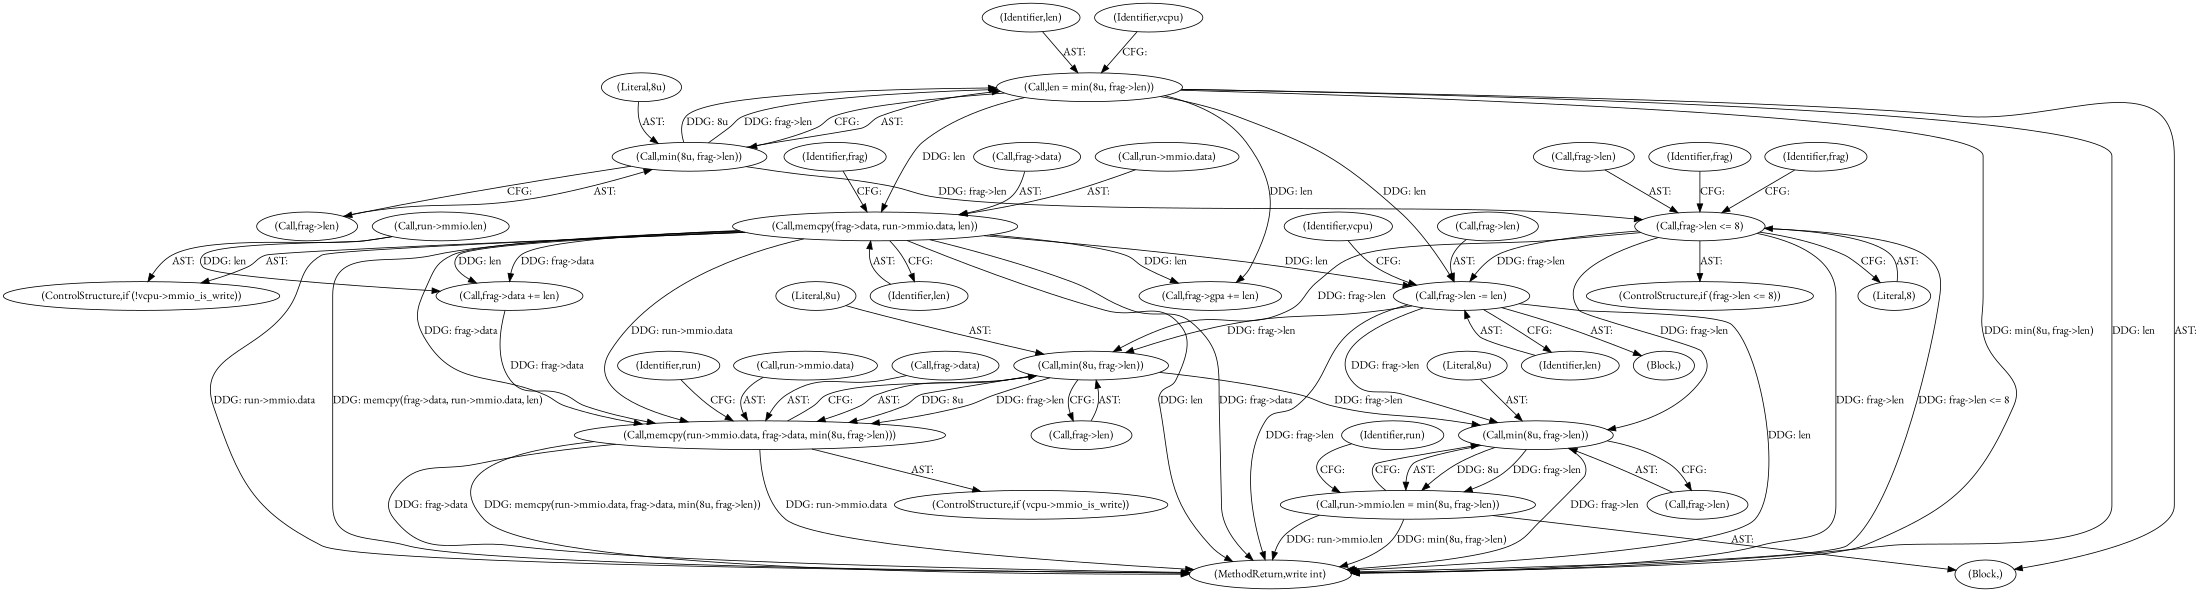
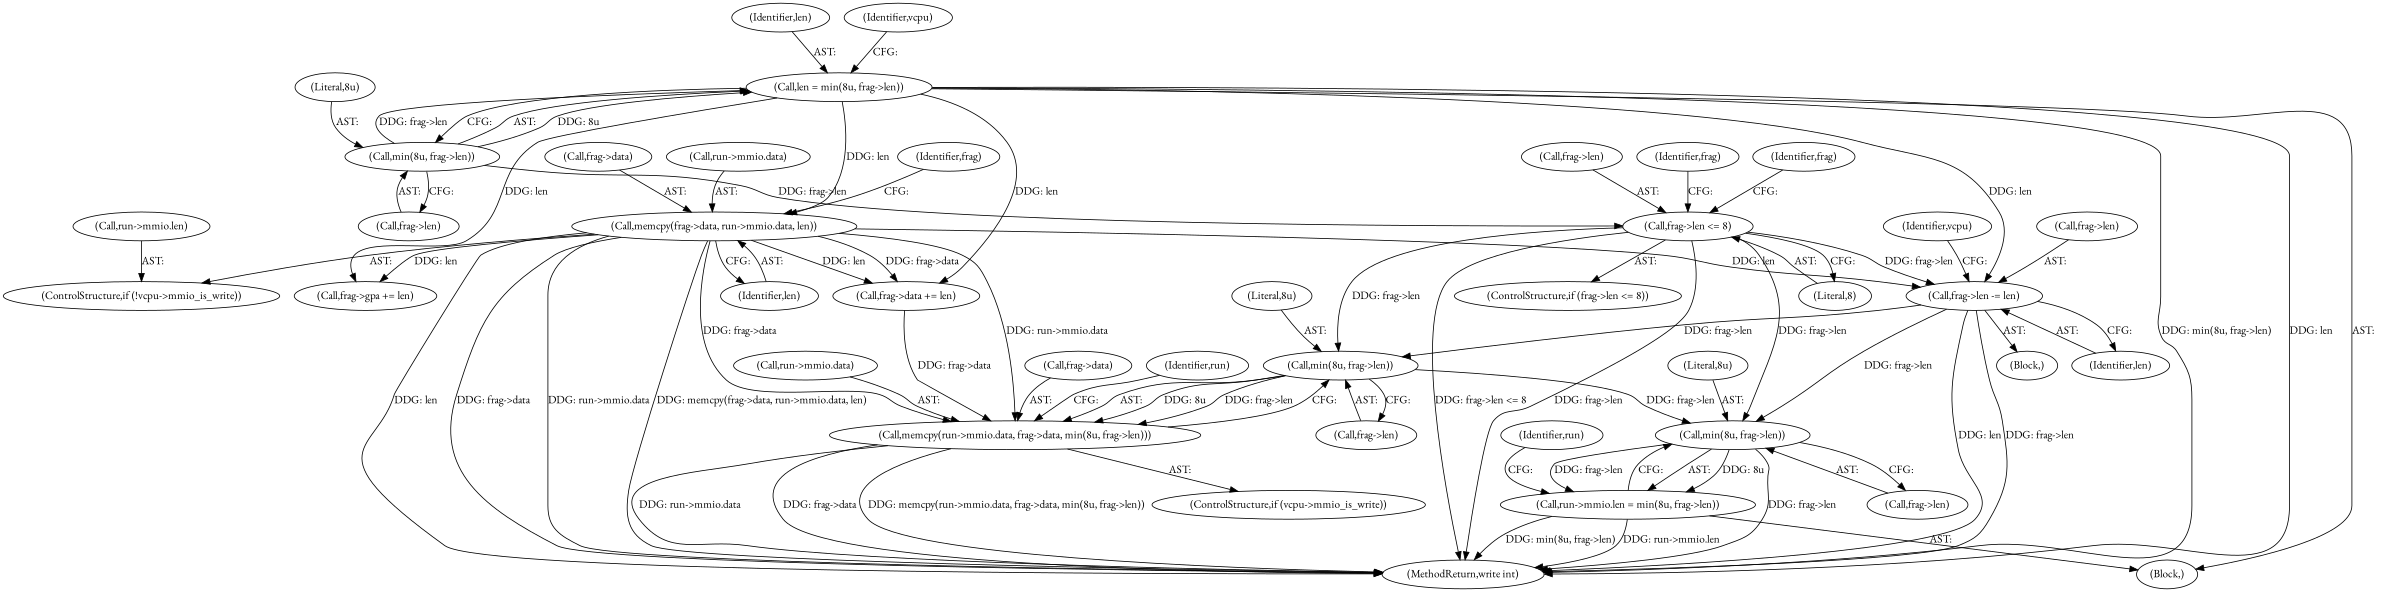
(216, 271) -> (1016, 171)
